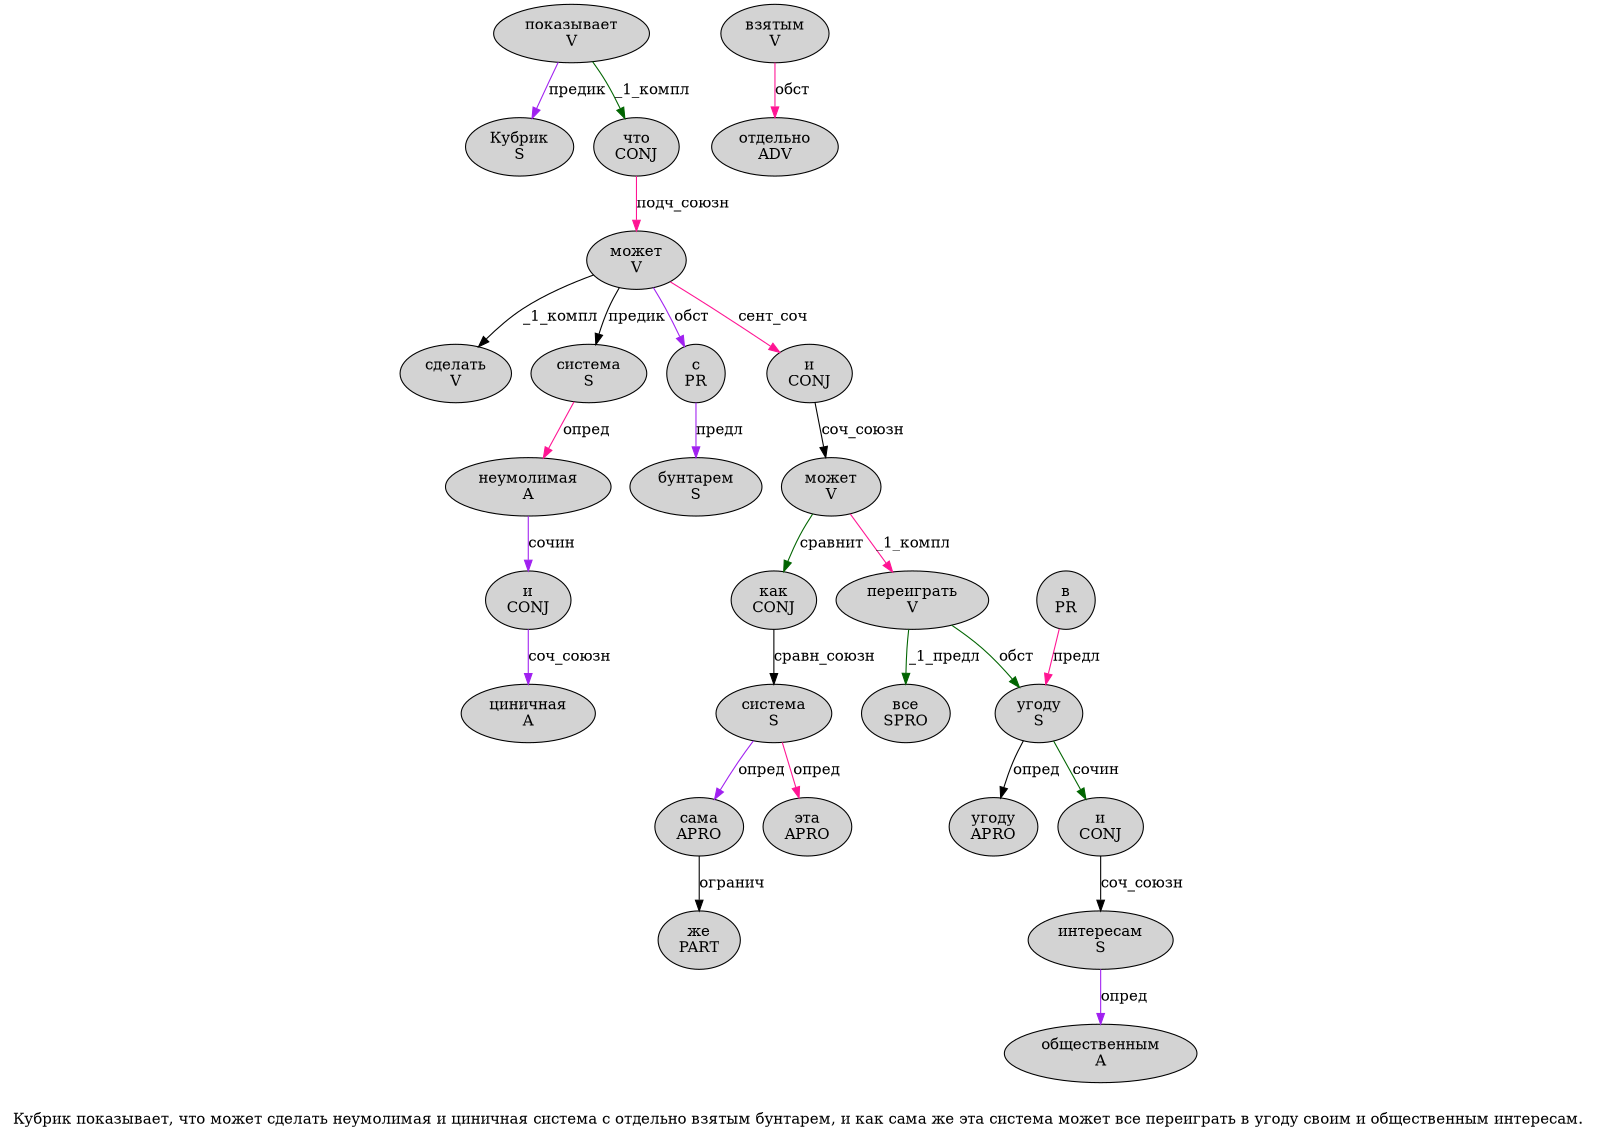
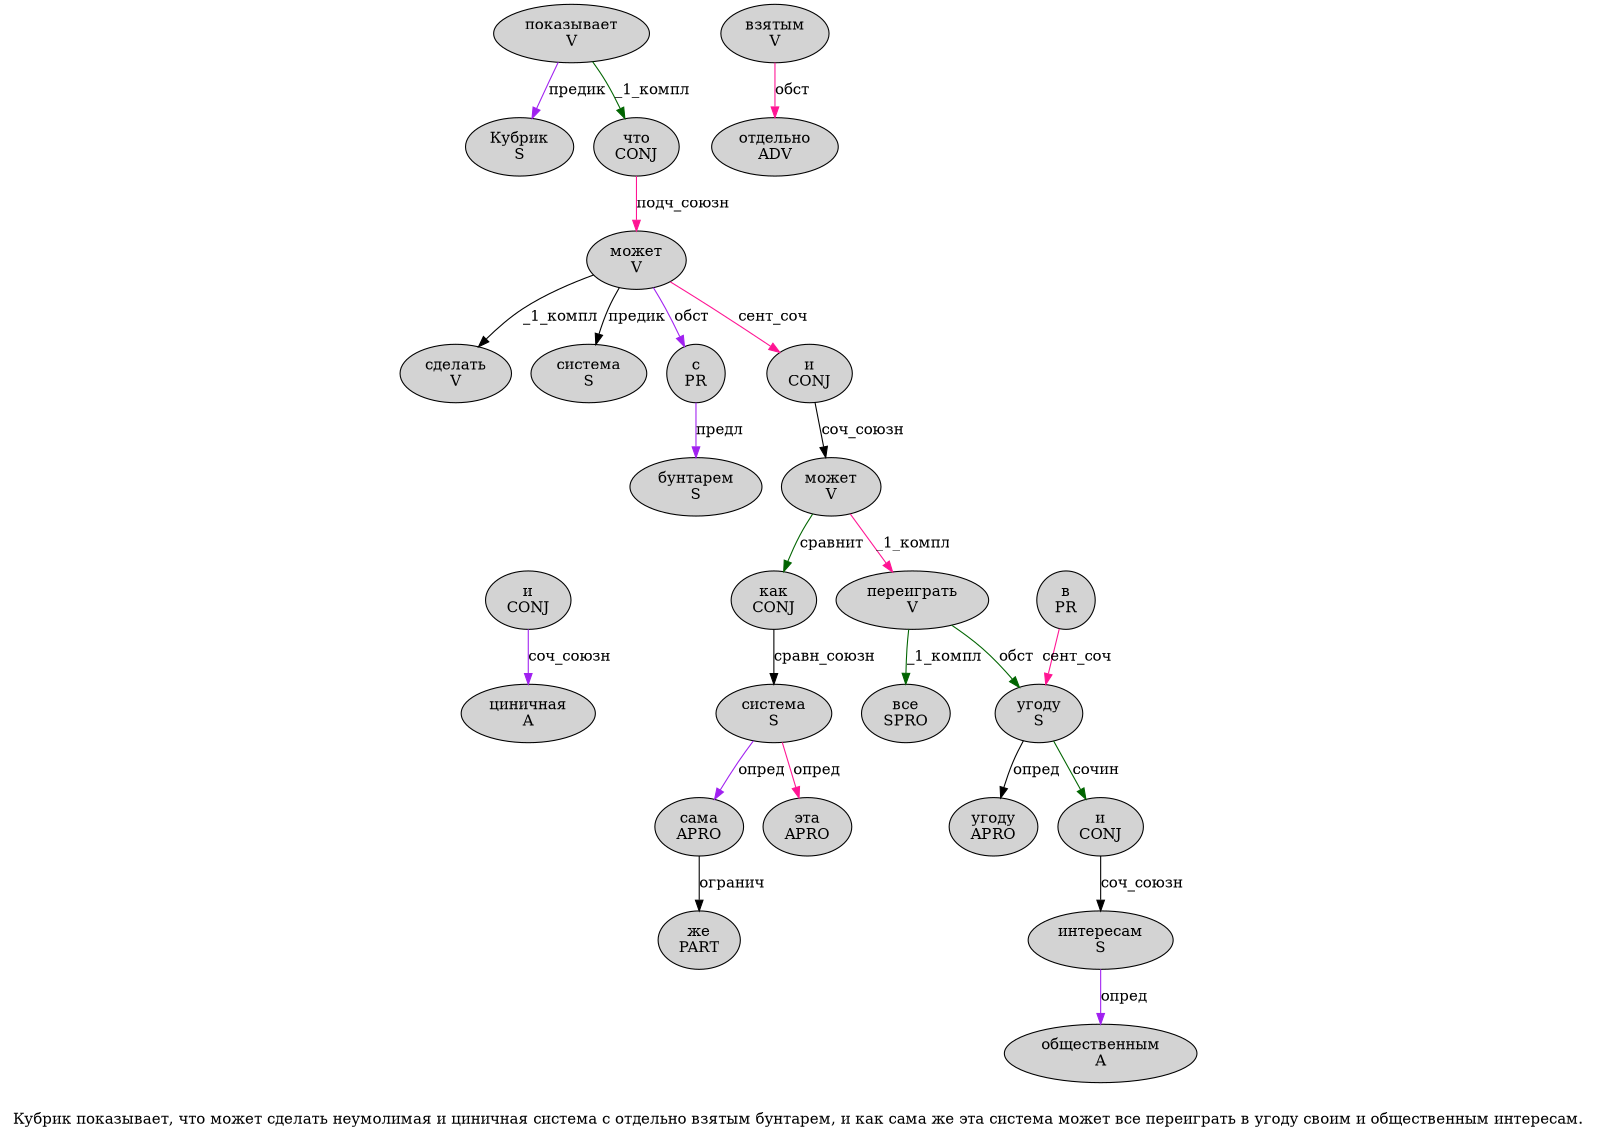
(528, 487) -> none
(945, 657) -> (945, 657)
(1077, 657) -> (1077, 657)
